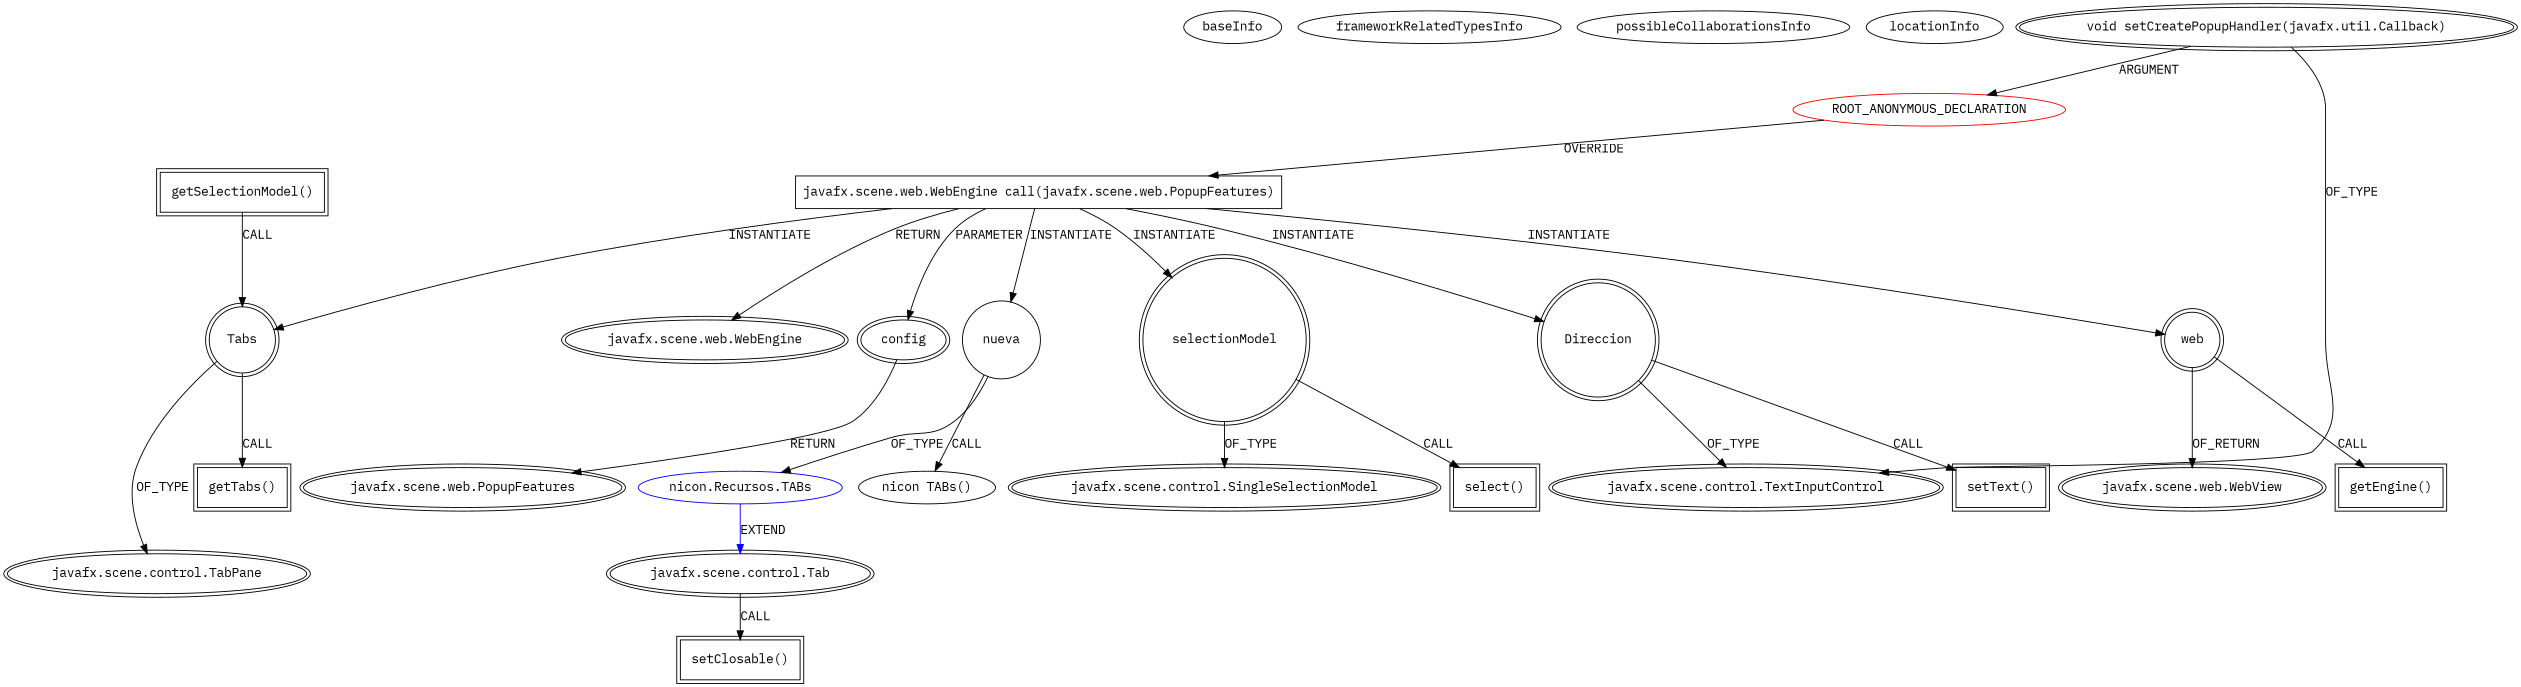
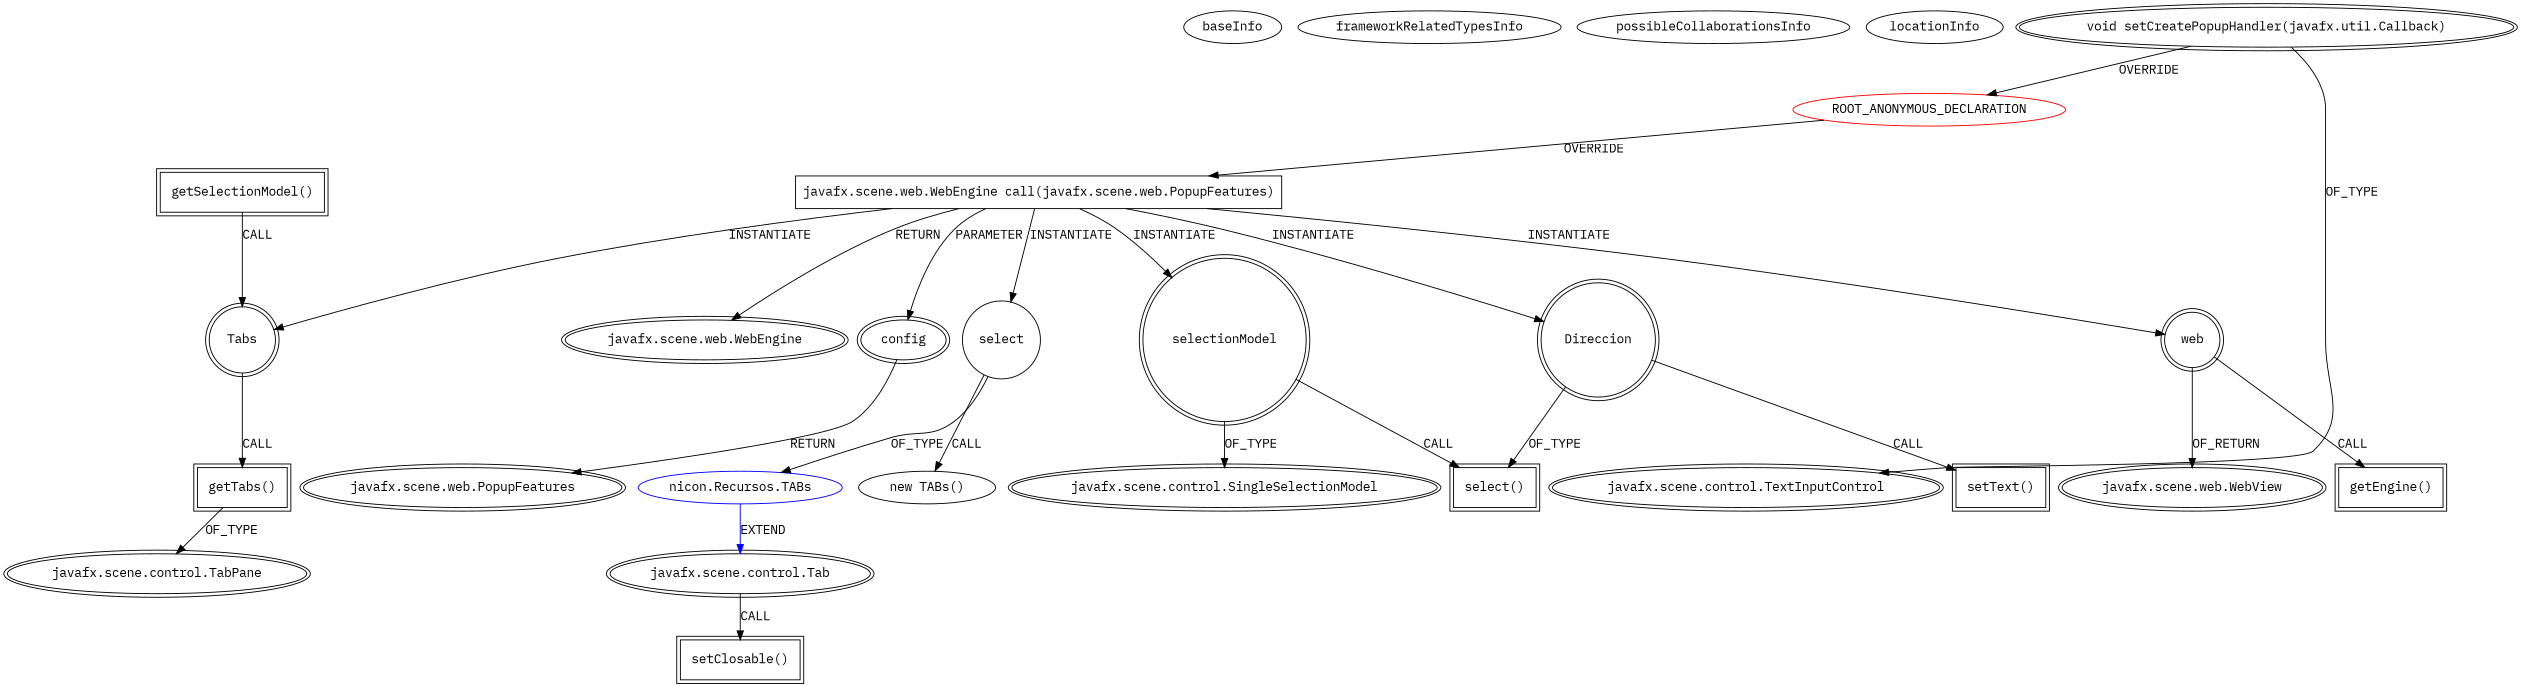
(2149, 70) -> (2149, 70)
(1001, 340) -> (1001, 340)
(1679, 421) -> (1540, 423)
(148, 443) -> (203, 527)
(927, 488) -> (927, 488)
